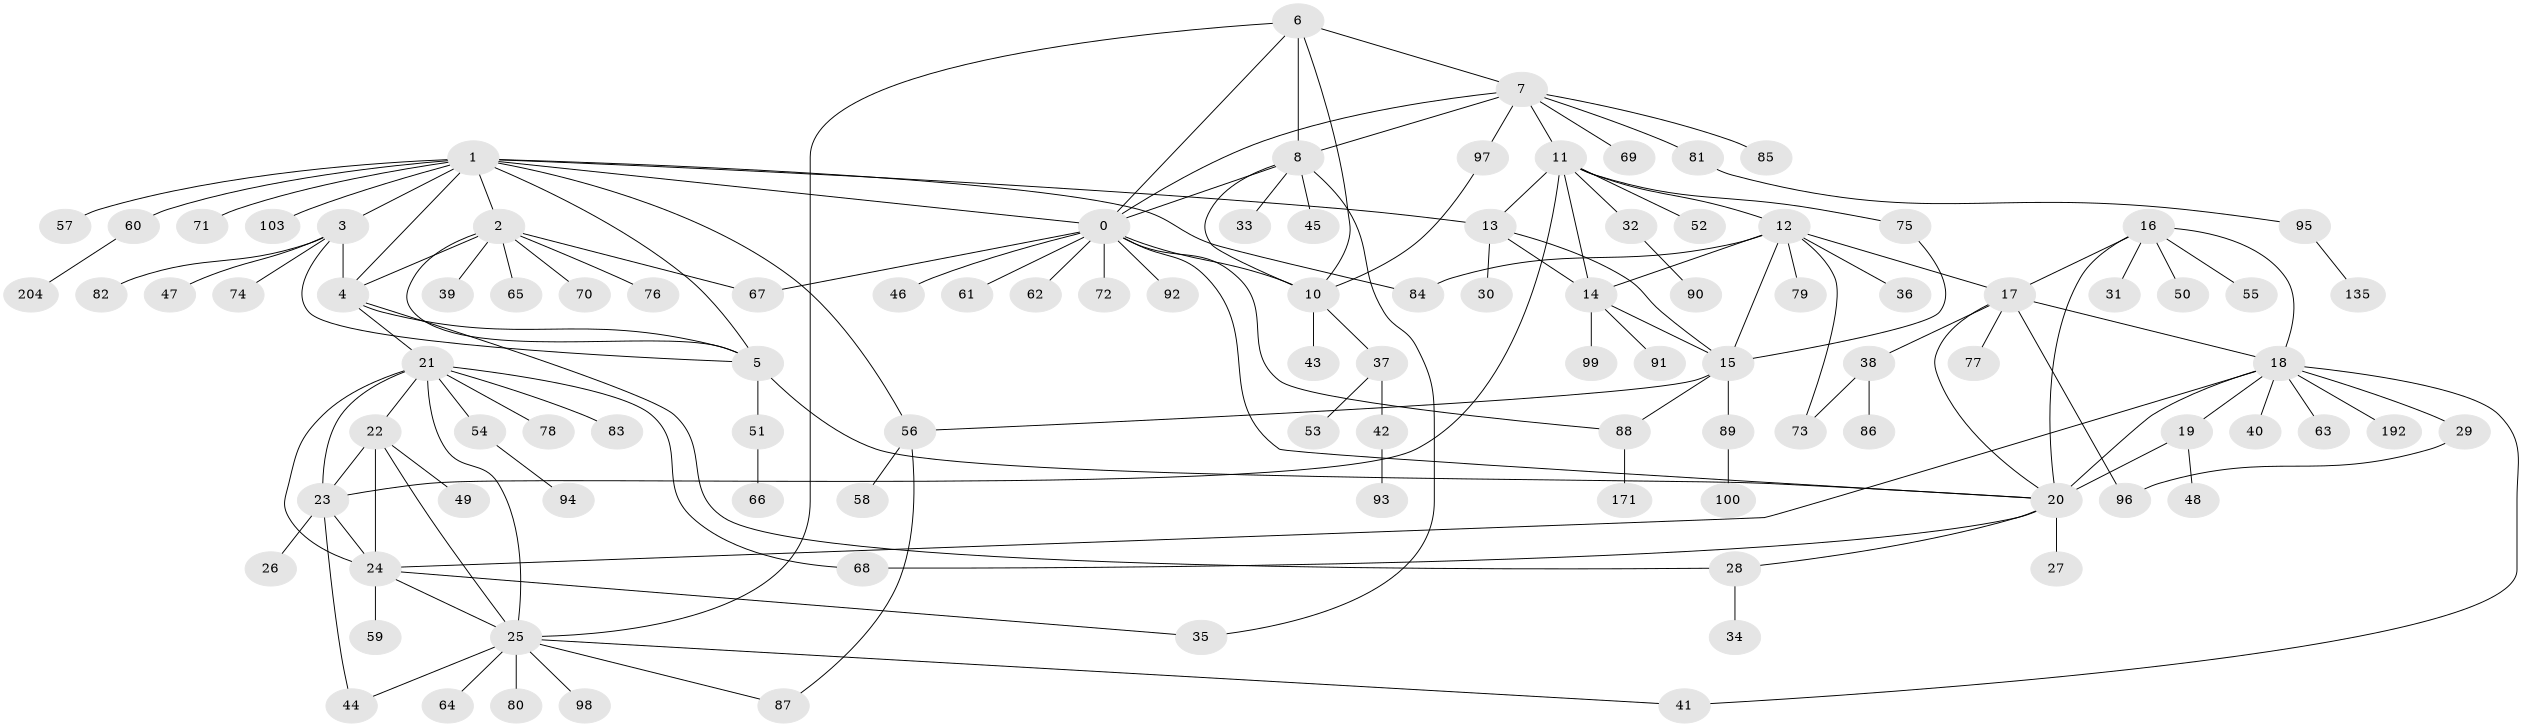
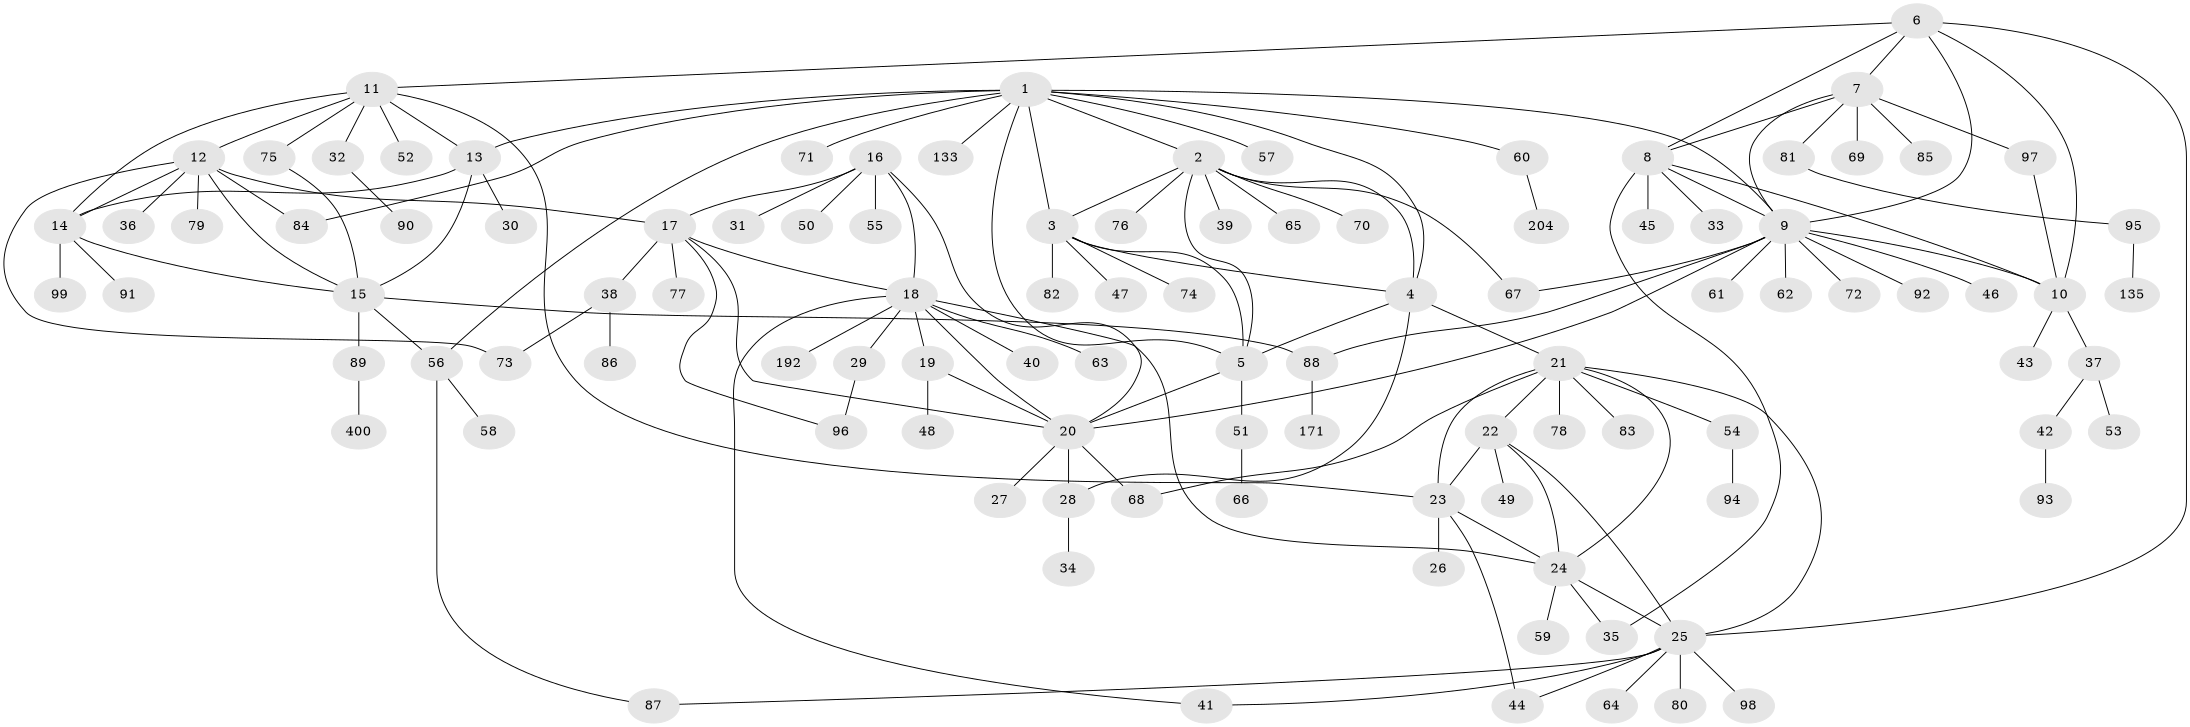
(1541, 124) -> (1145, 55)
none -> (1125, 192)
(273, 226) -> (946, 158)
(1104, 226) -> (1785, 226)
(1728, 500) -> (359, 432)
